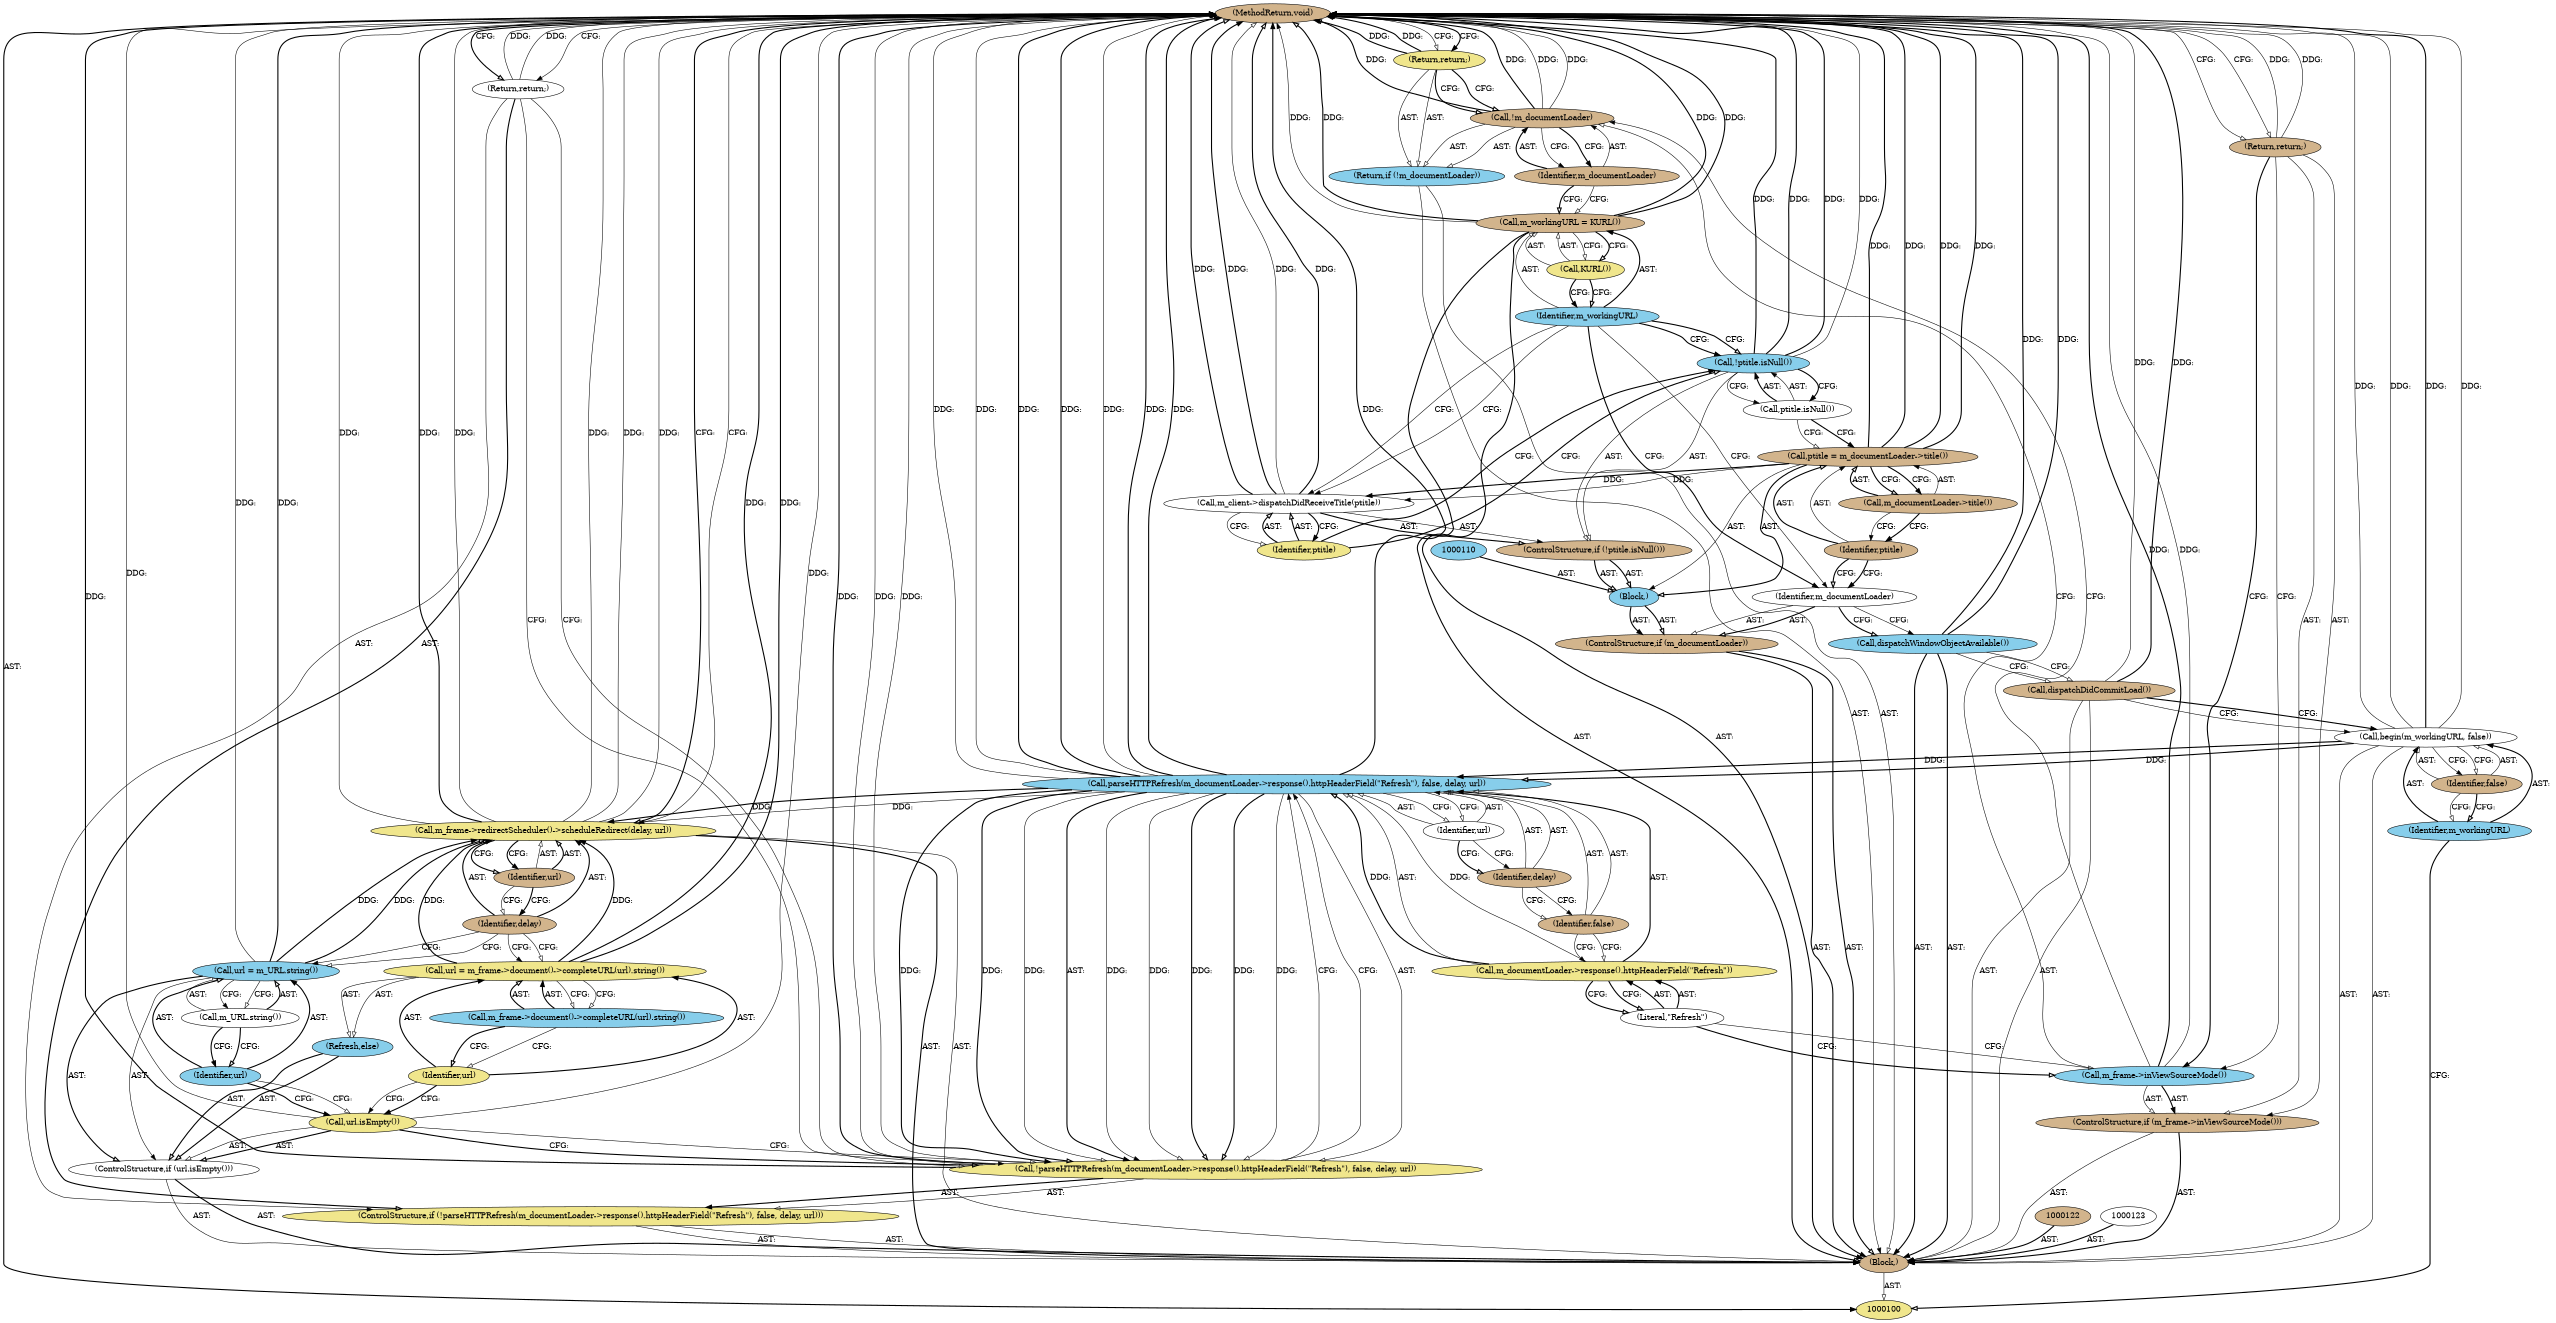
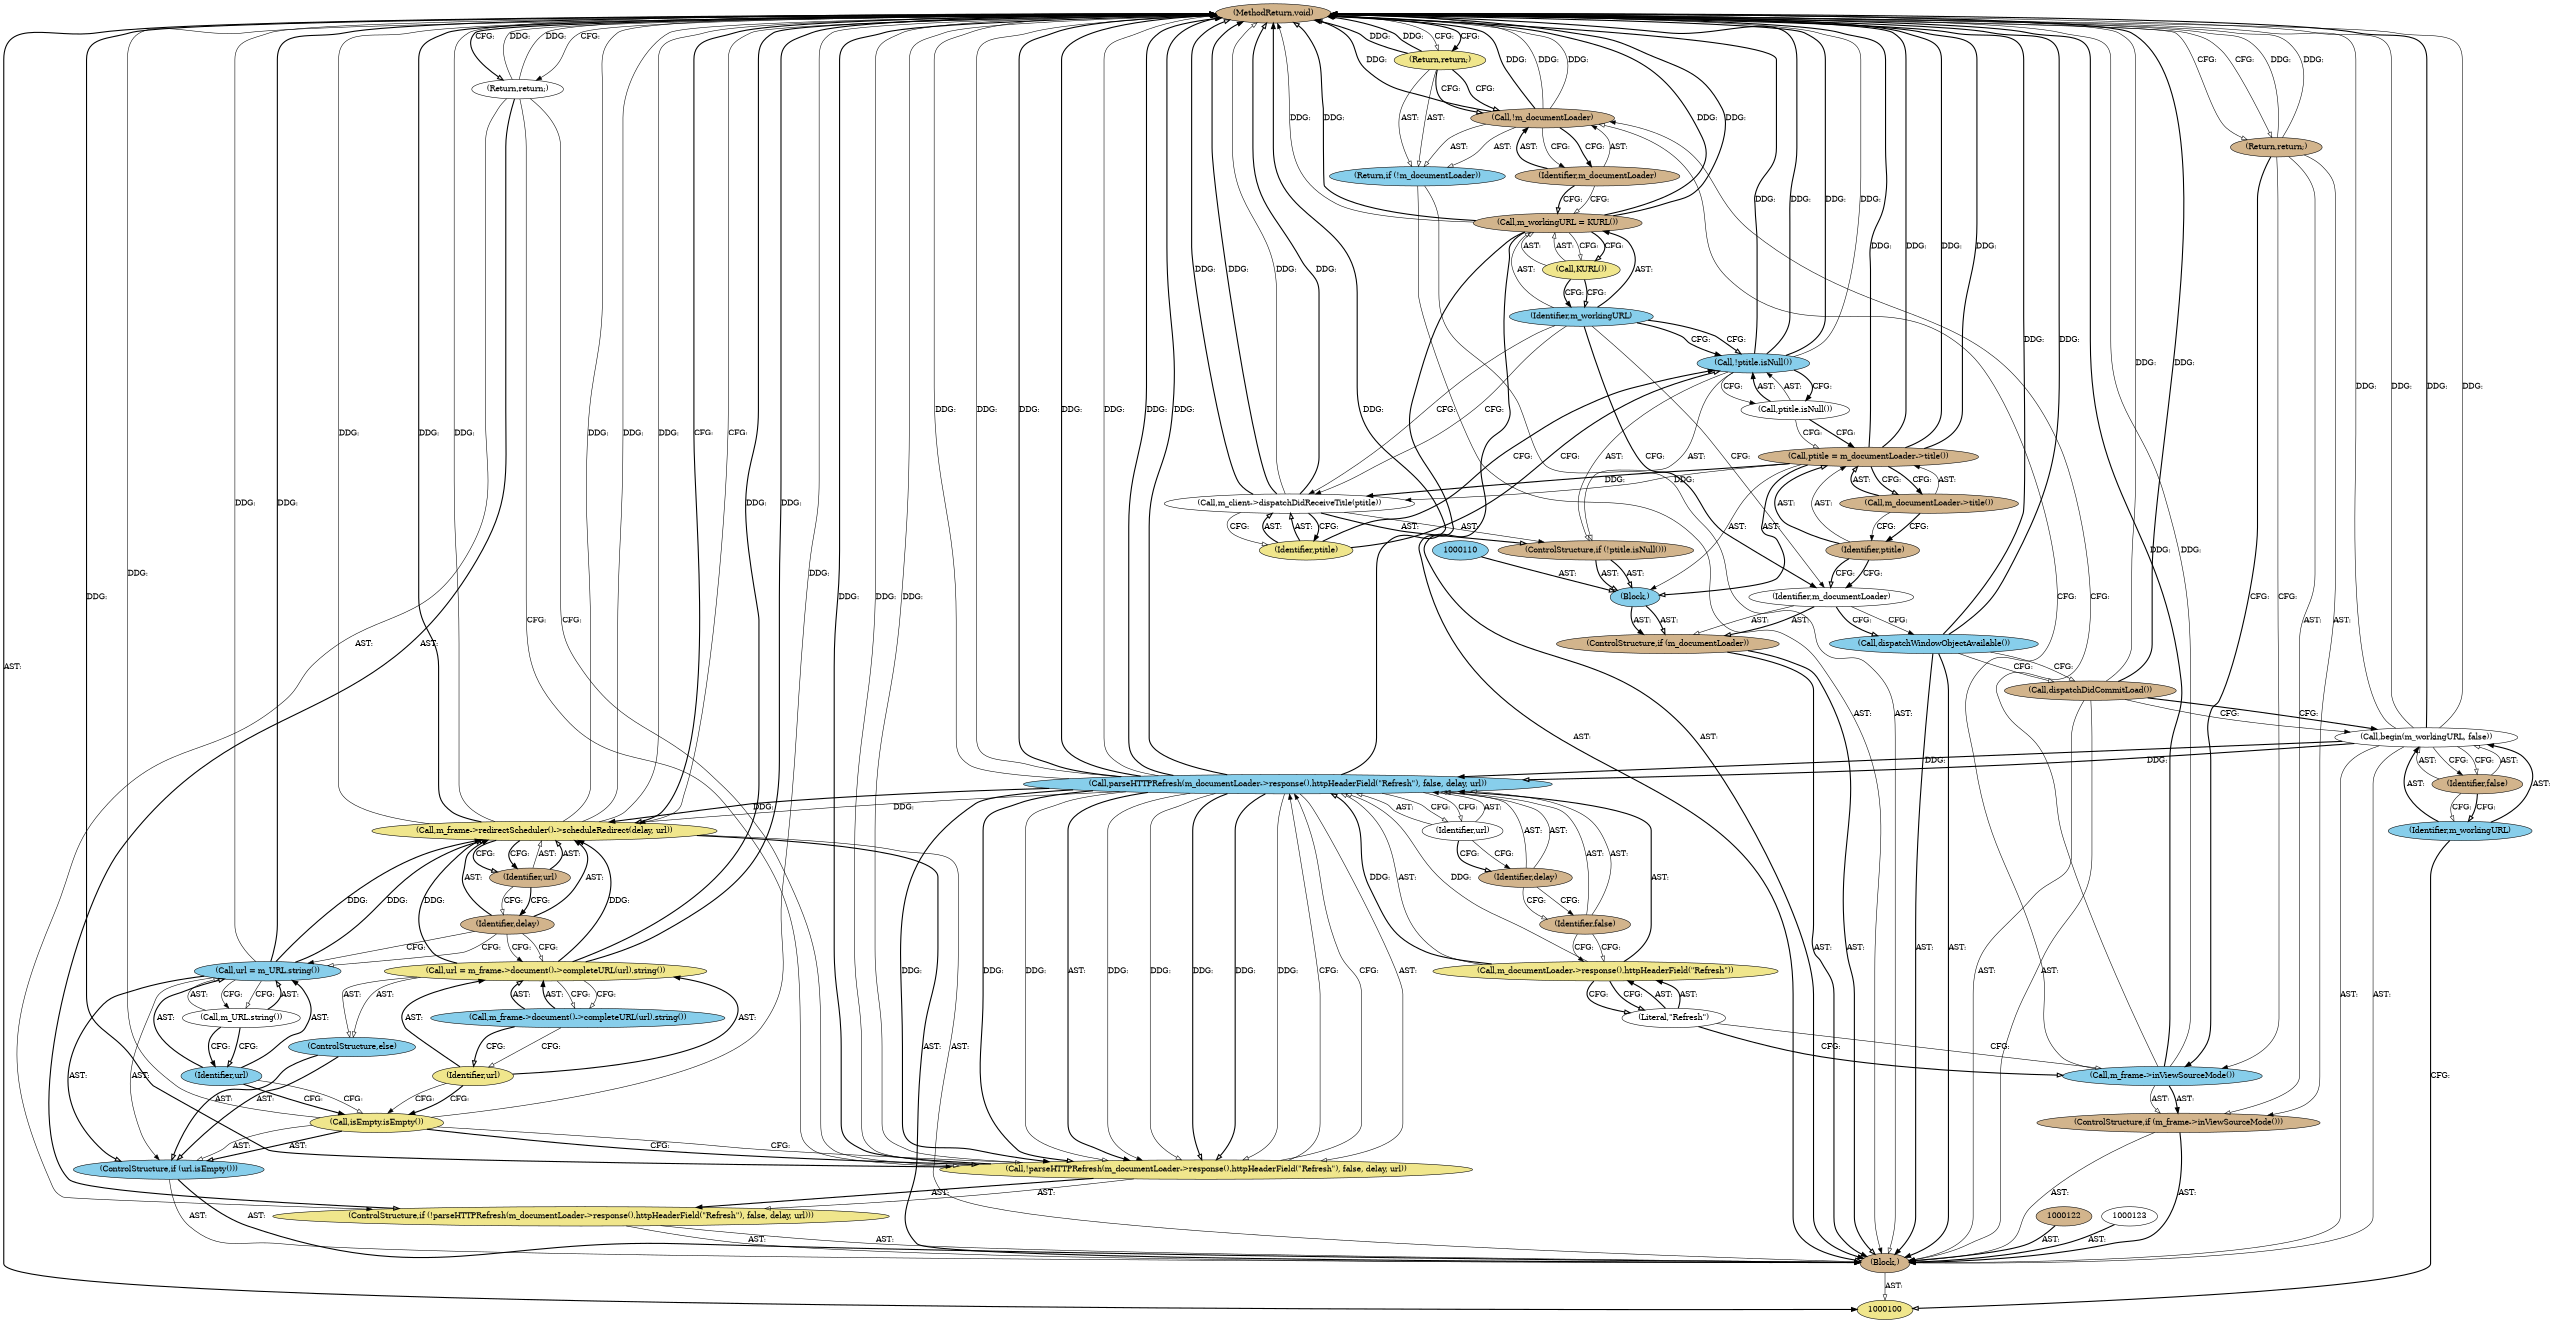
(353, 1047) -> (352, 1047)
(363, 1123) -> (377, 1123)
(164, 1170) -> (169, 1170)
